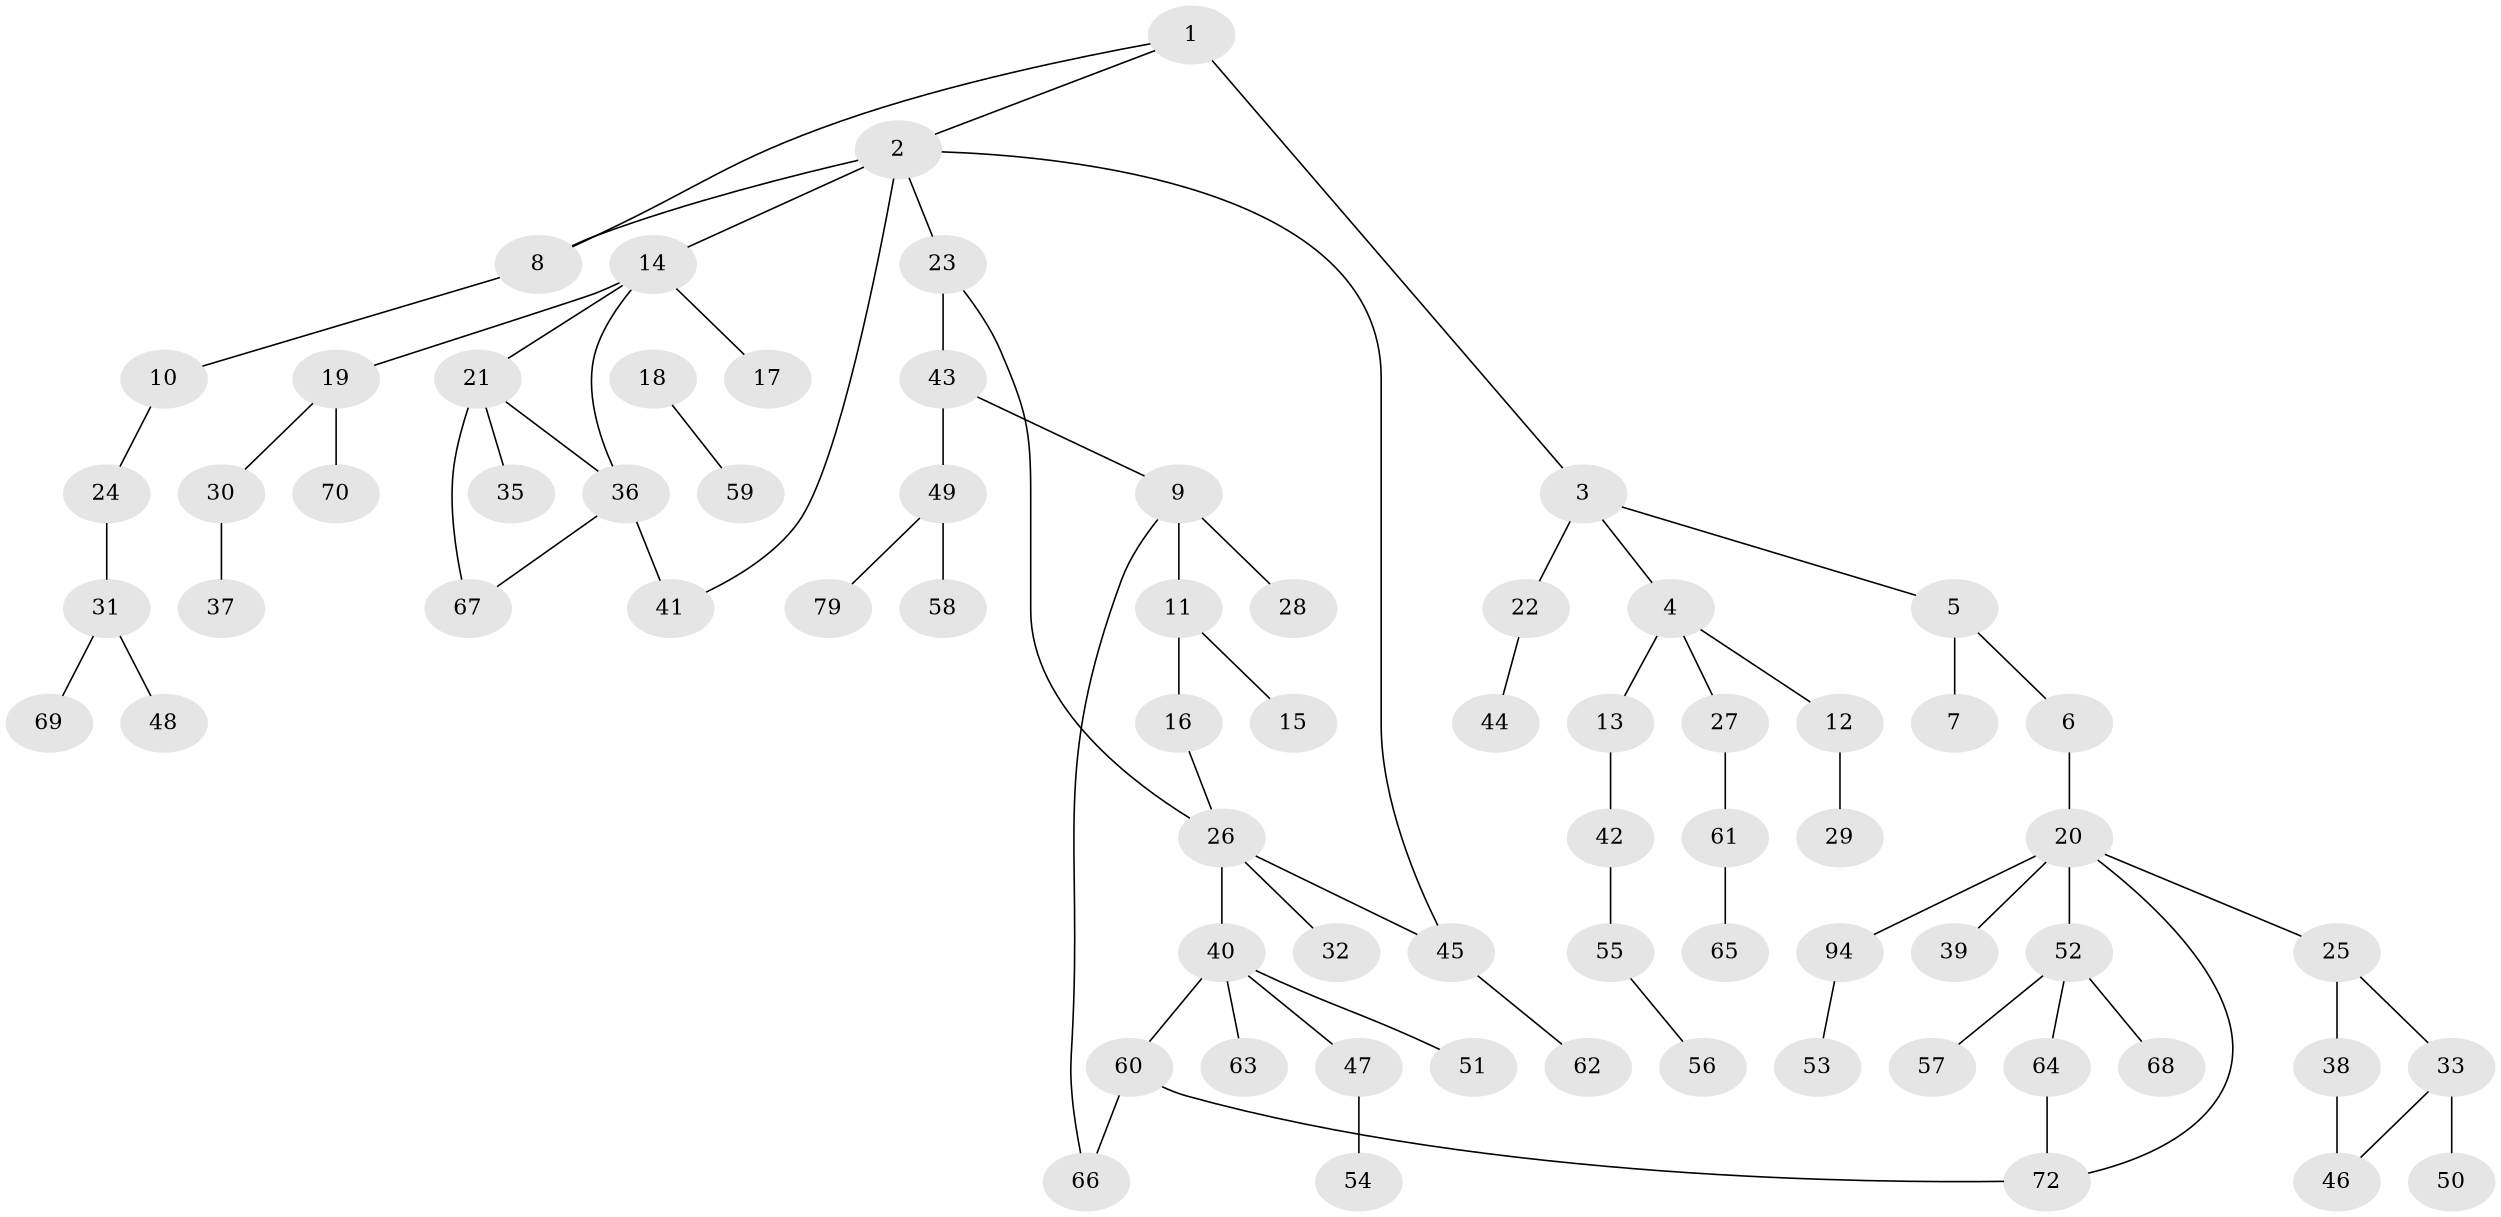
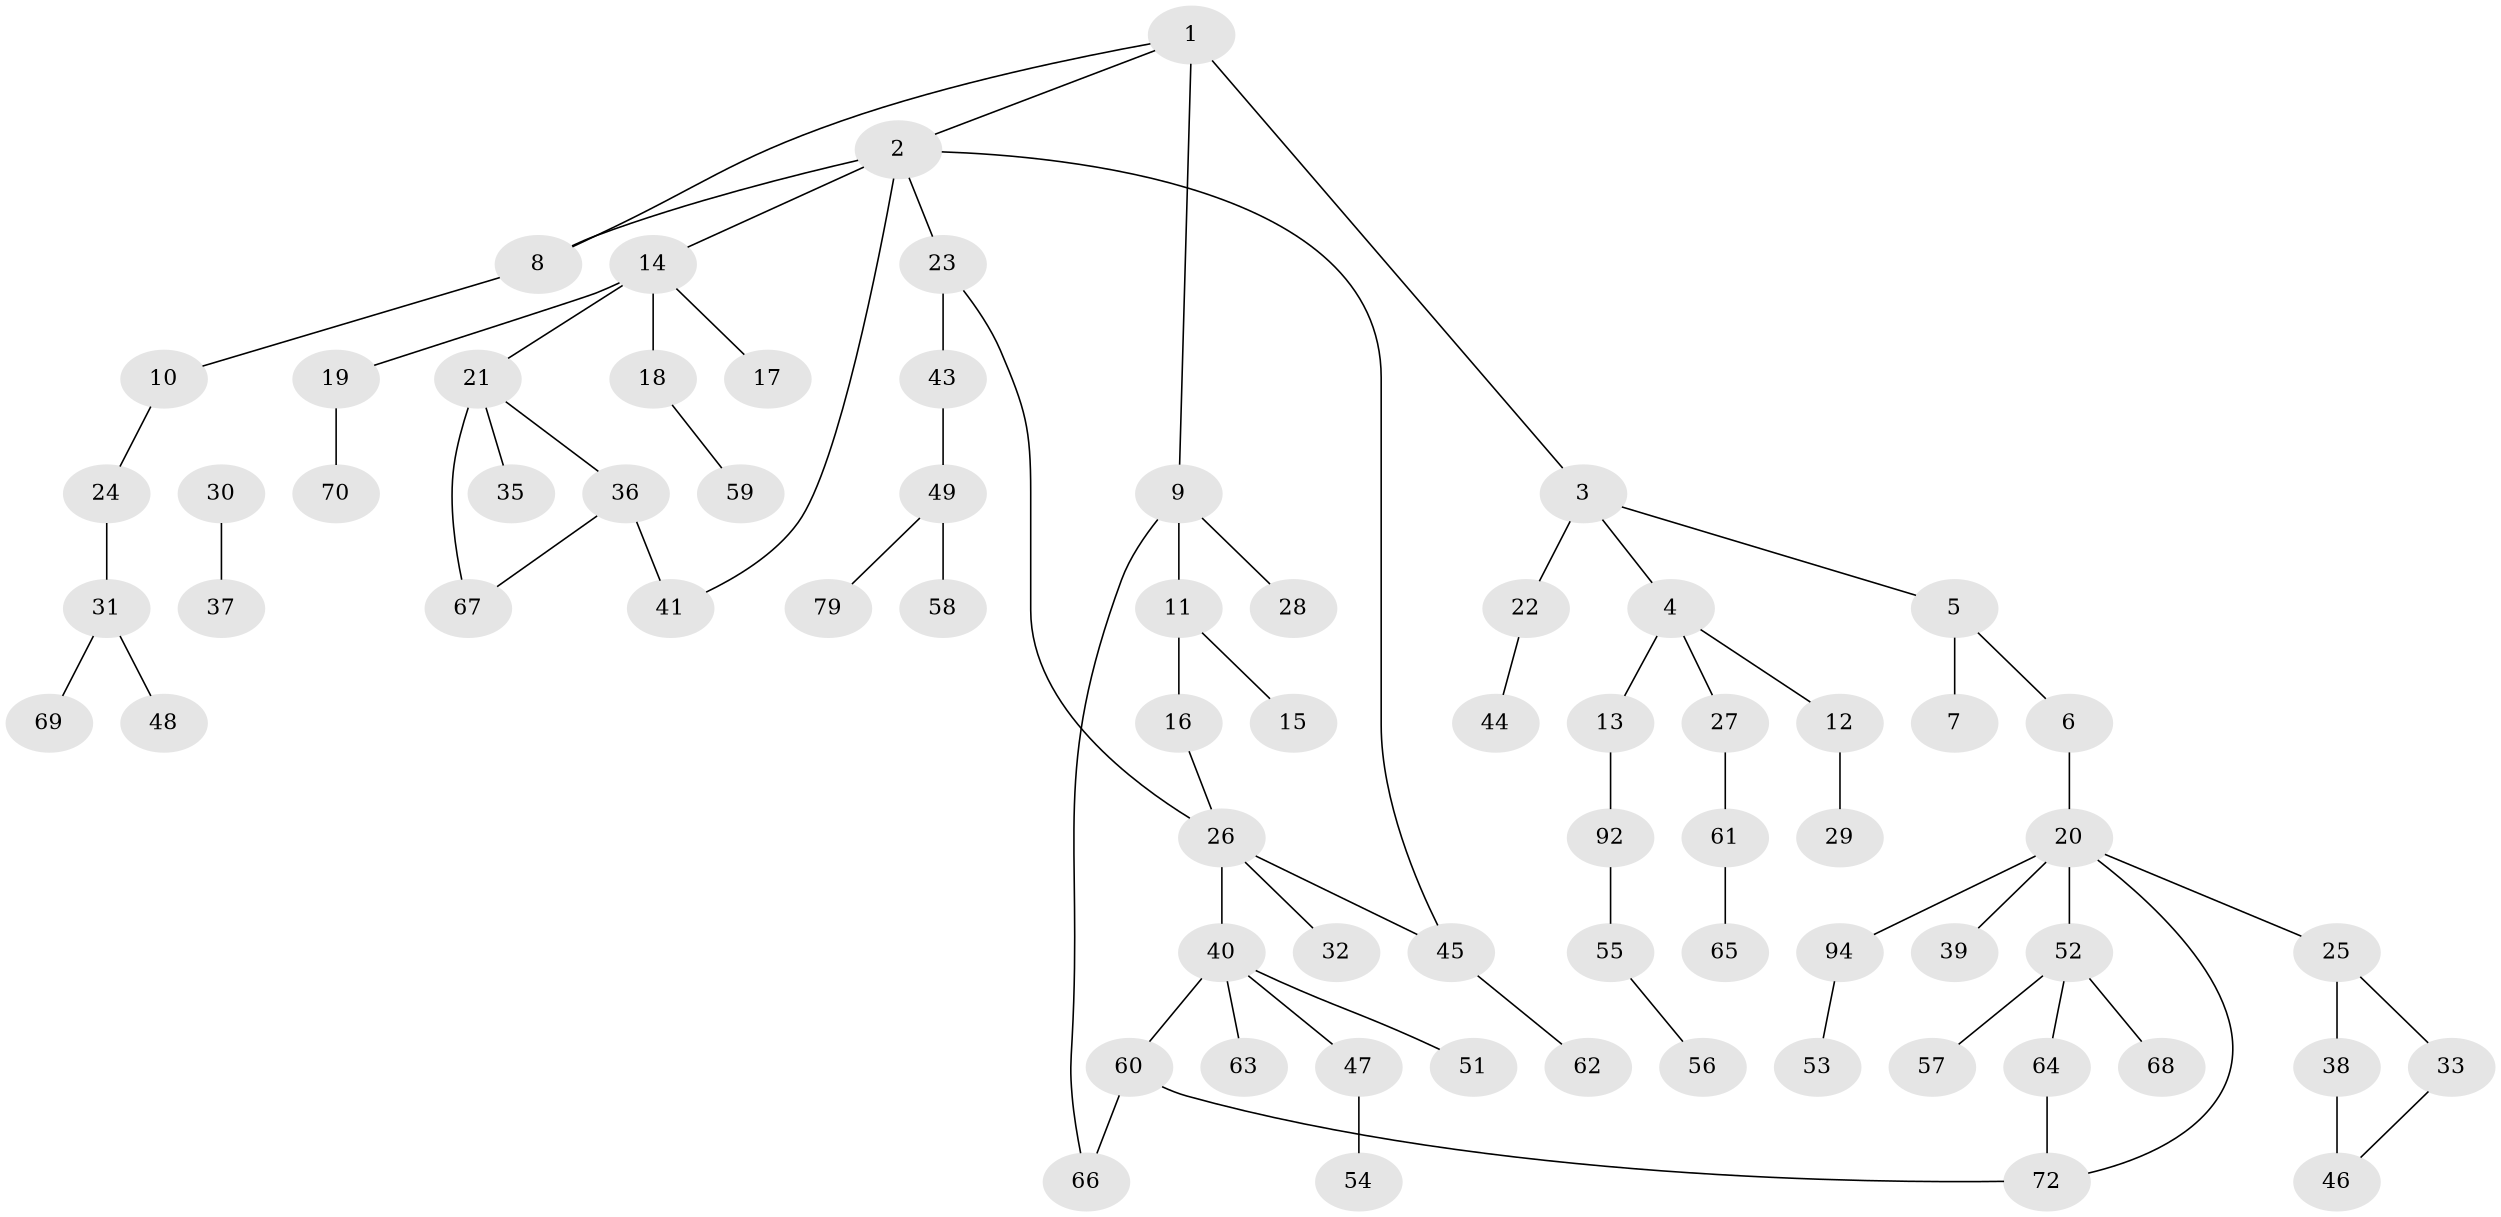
(592, 374) -> (653, 322)
(279, 436) -> none
(1061, 436) -> (1185, 264)
(1611, 838) -> (1611, 838)
(2452, 1182) -> none
